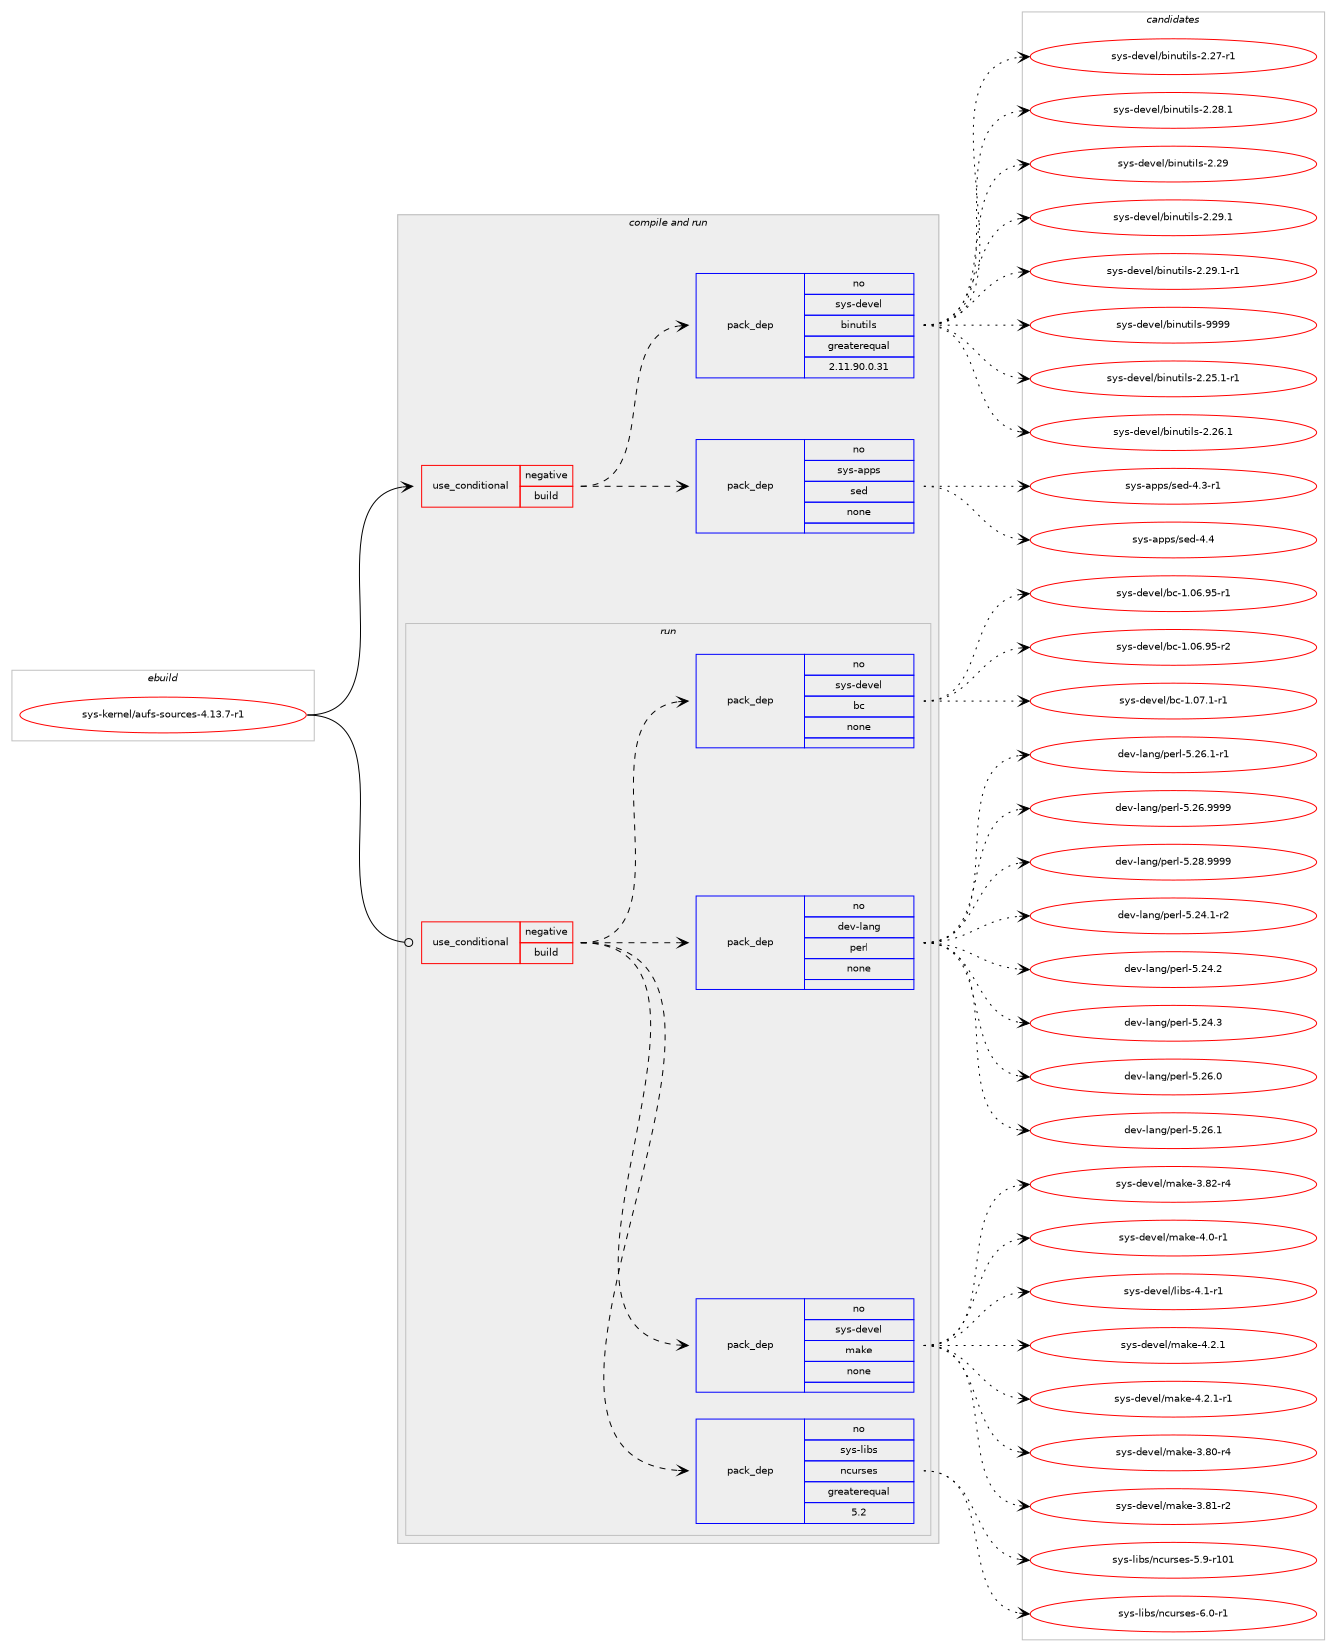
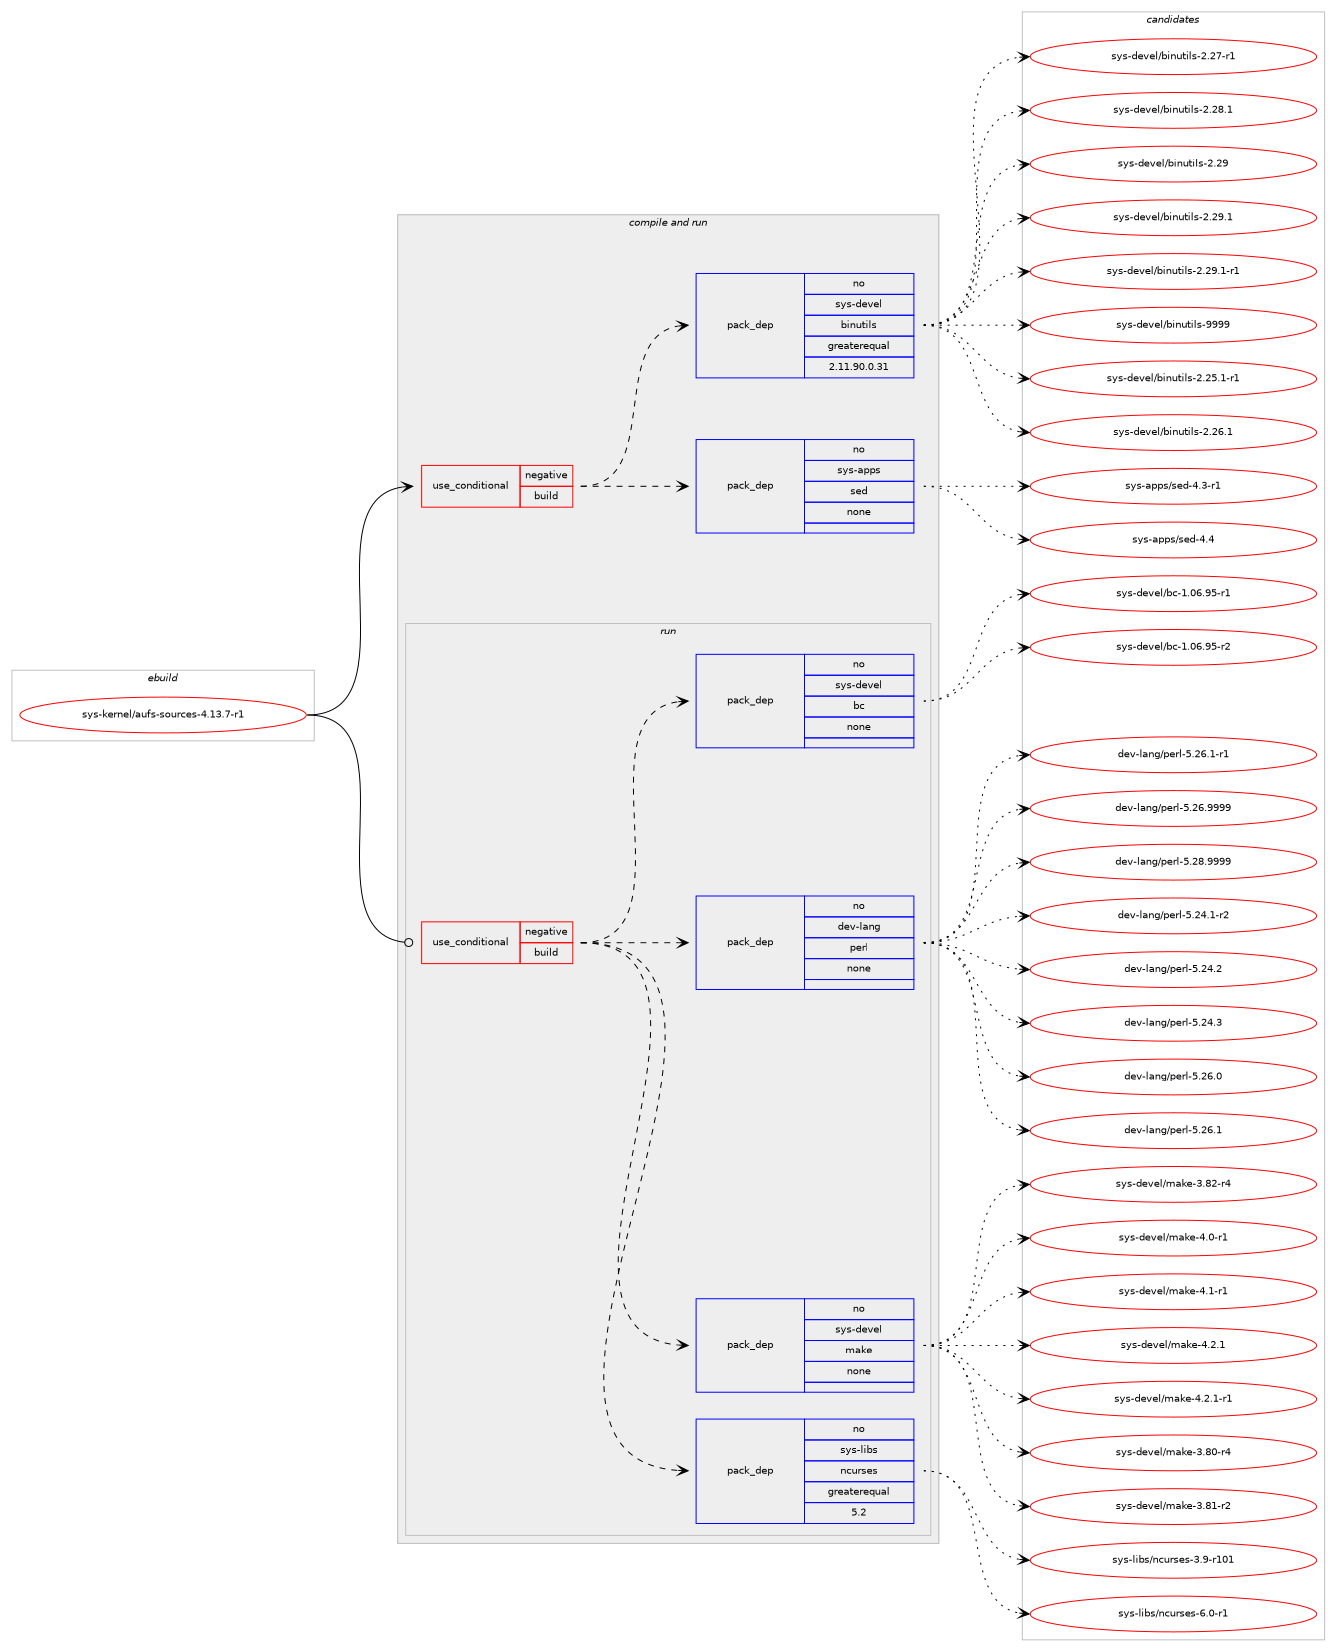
(1173, 701) -> none
(1173, 1292) -> (1173, 1292)
(1173, 1560) -> (1173, 1560)
